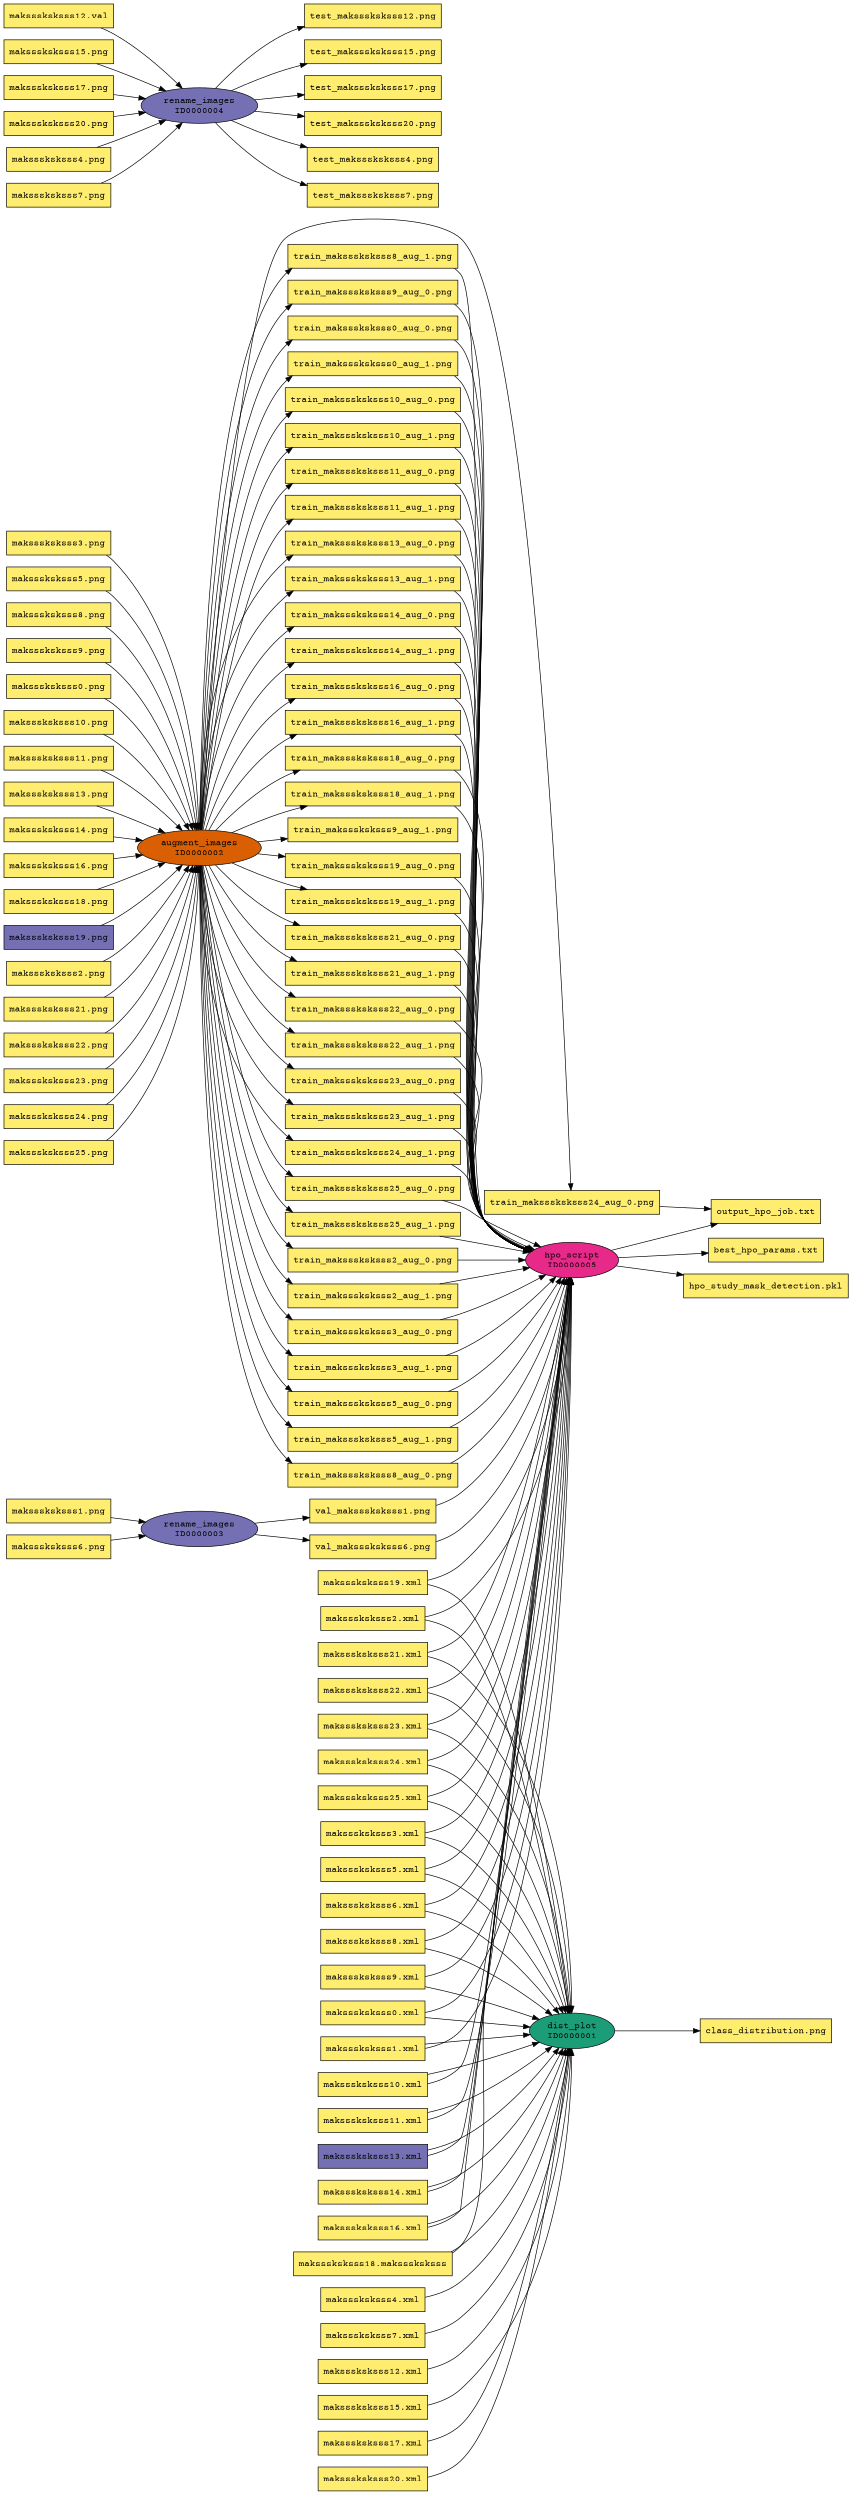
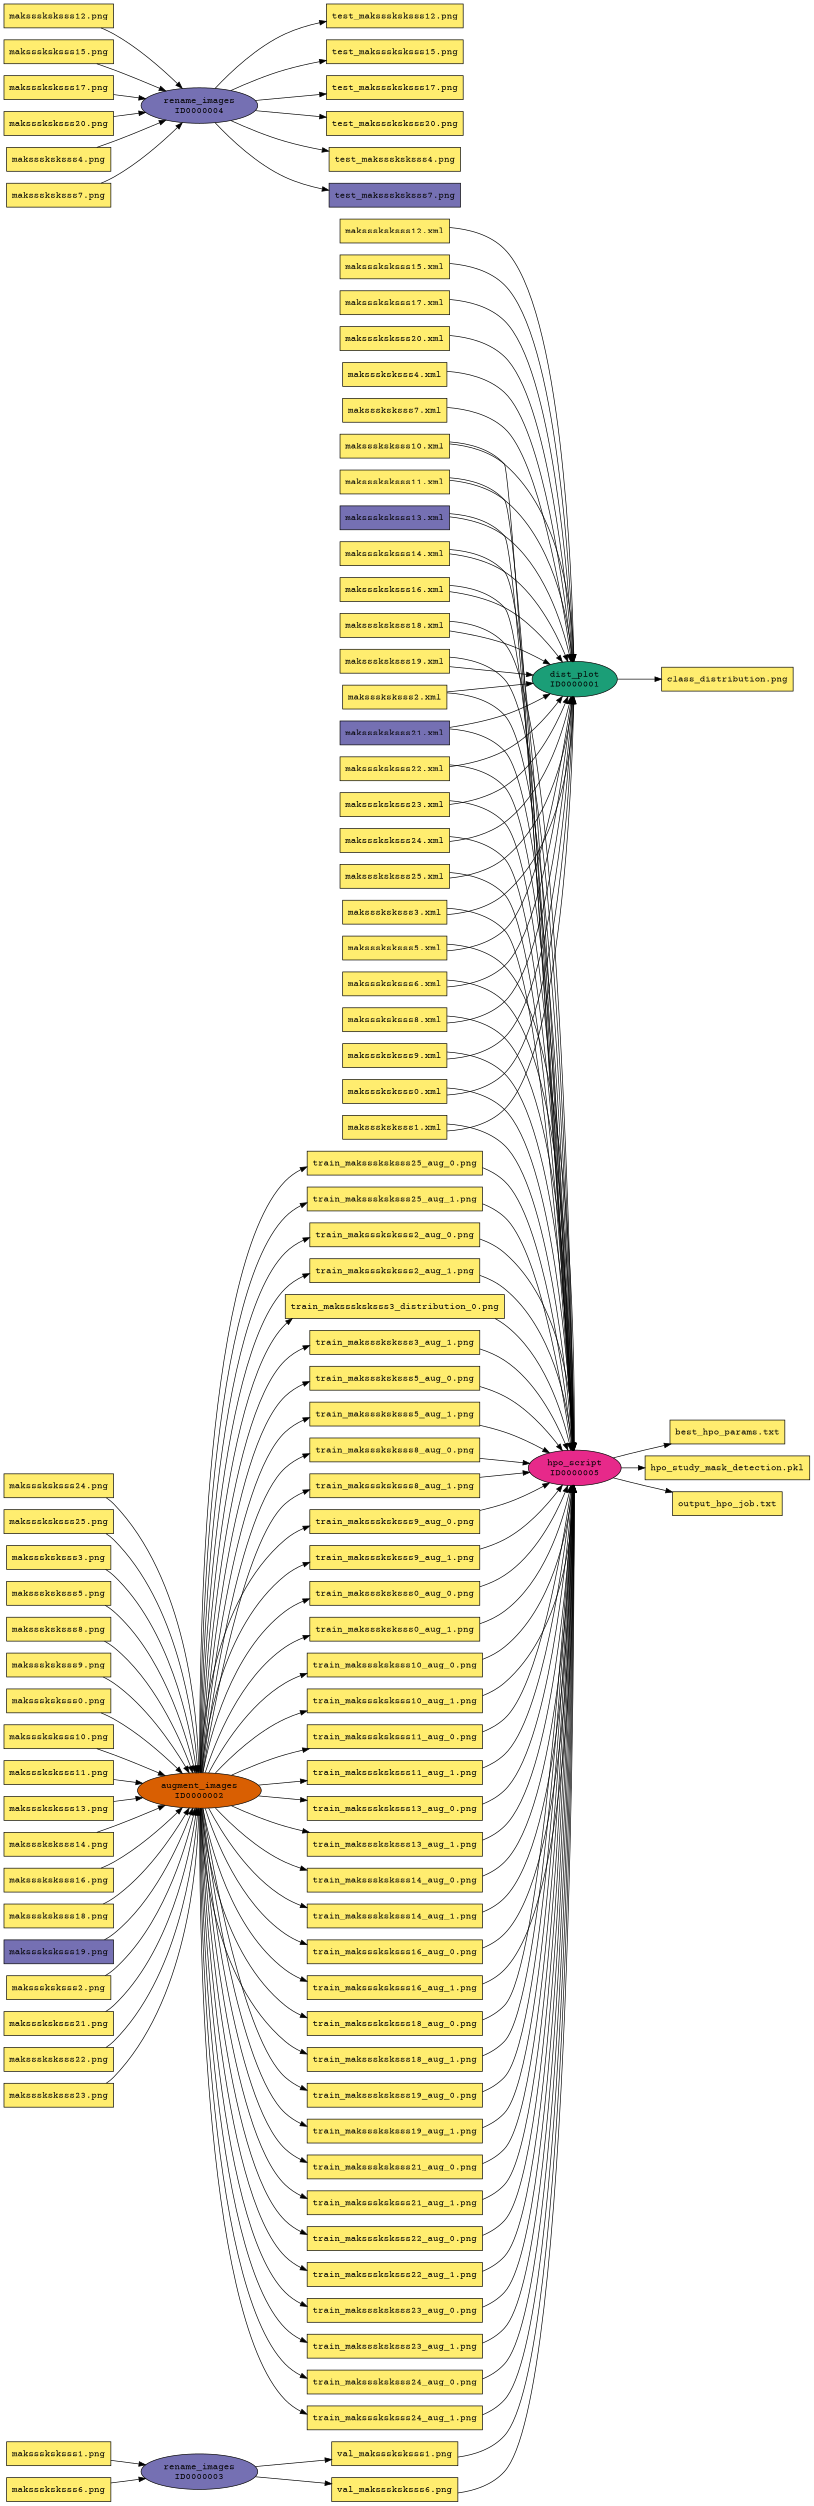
(59, 16) -> (59, 16)
(373, 195) -> (395, 195)
(682, 1208) -> (562, 1945)
(373, 1332) -> (395, 1307)
none -> (524, 1526)
(373, 1654) -> (395, 733)
(373, 2264) -> (395, 625)
